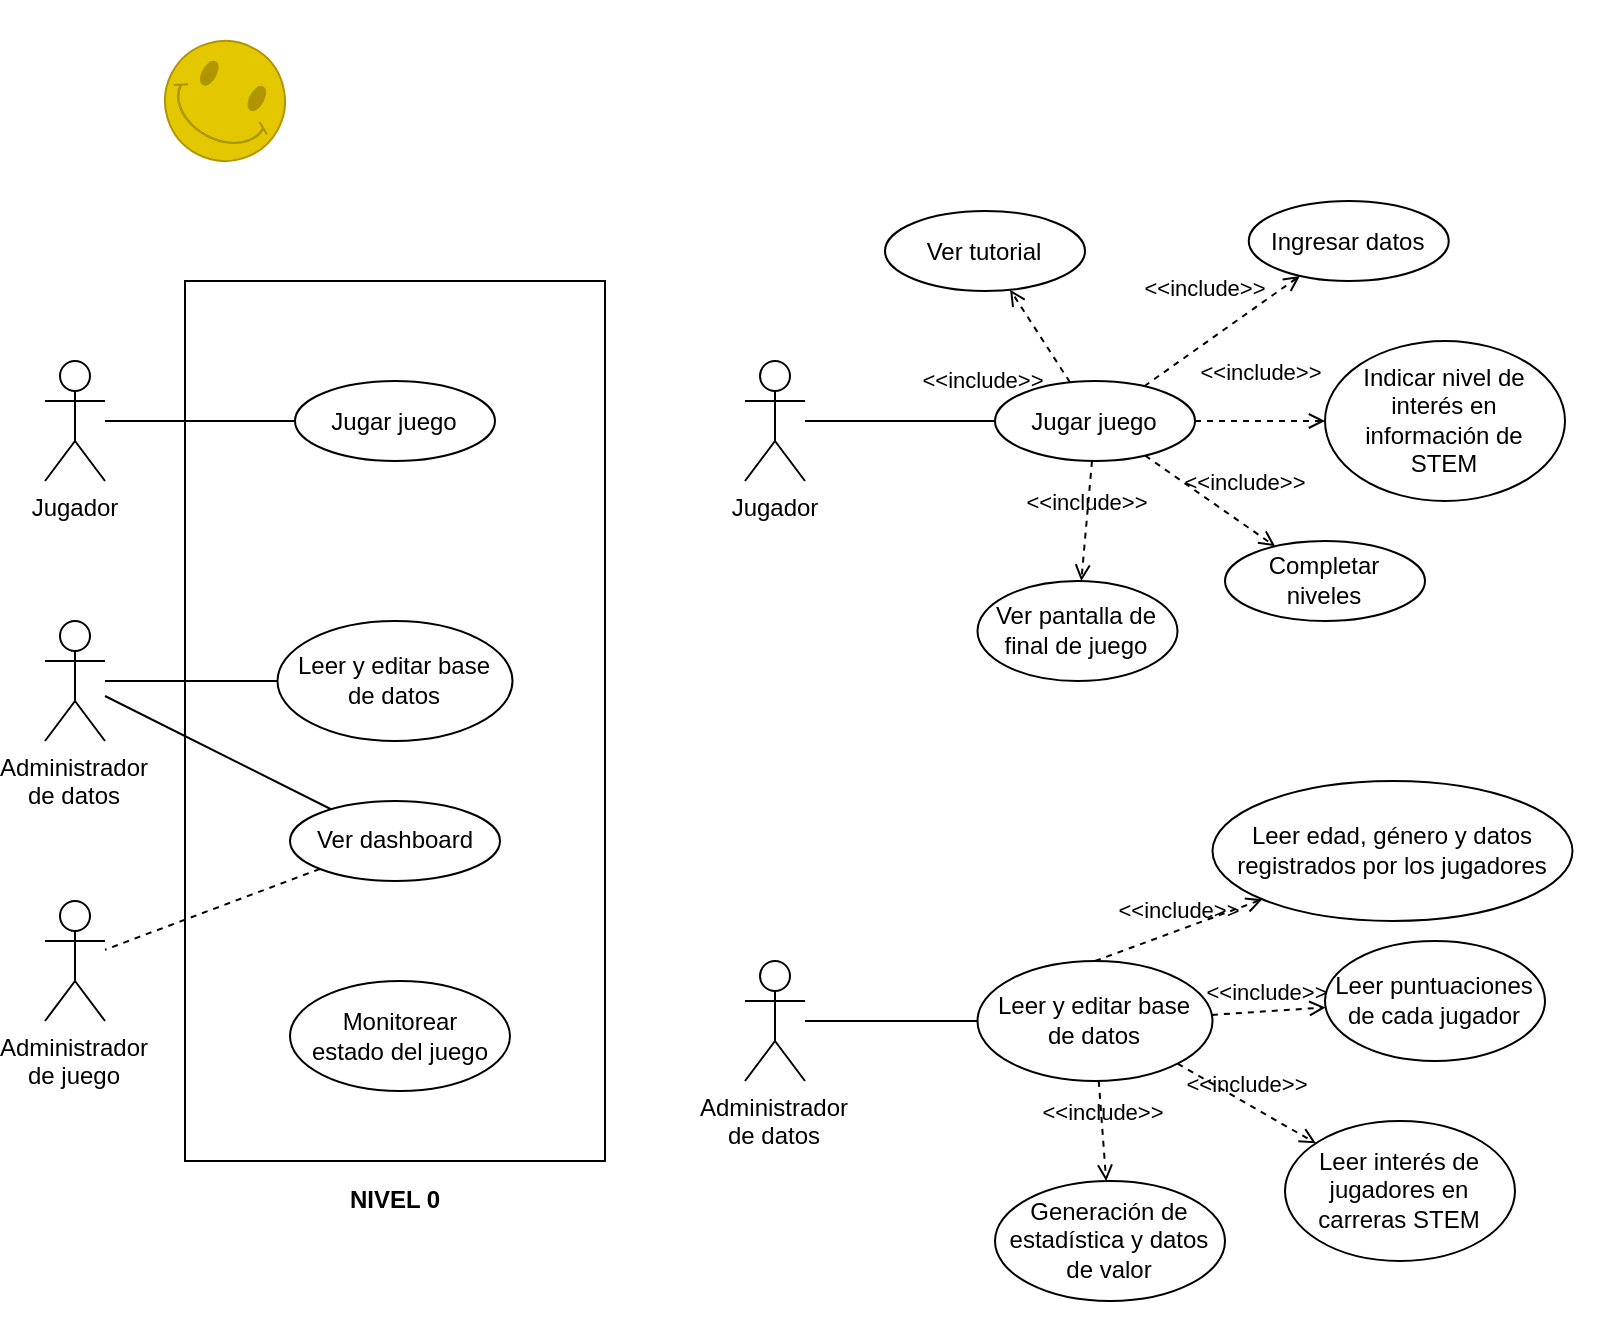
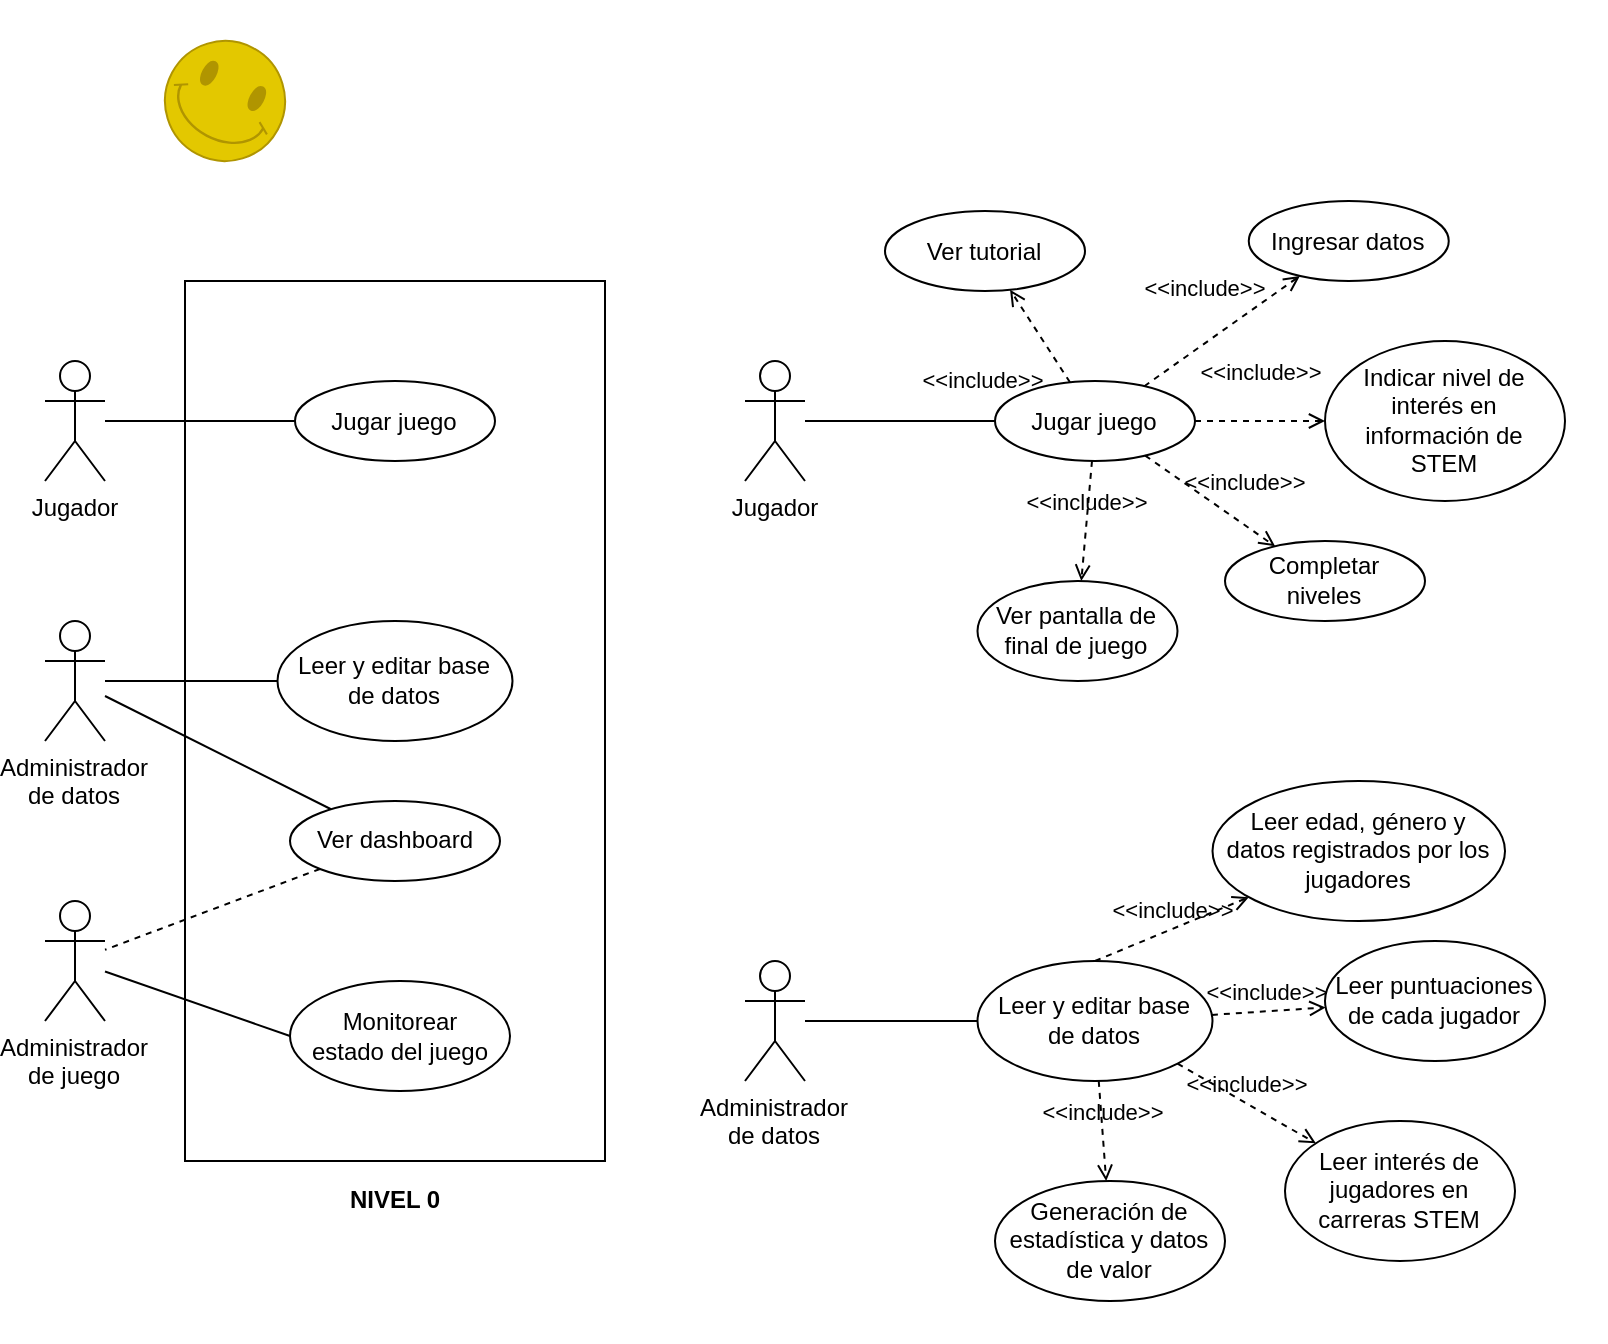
(1393, 851) -> (1359, 851)
none -> (198, 1004)
